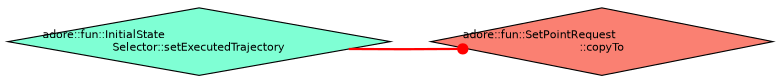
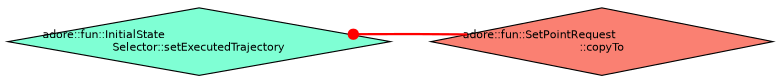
(403, 49) -> (413, 34)
